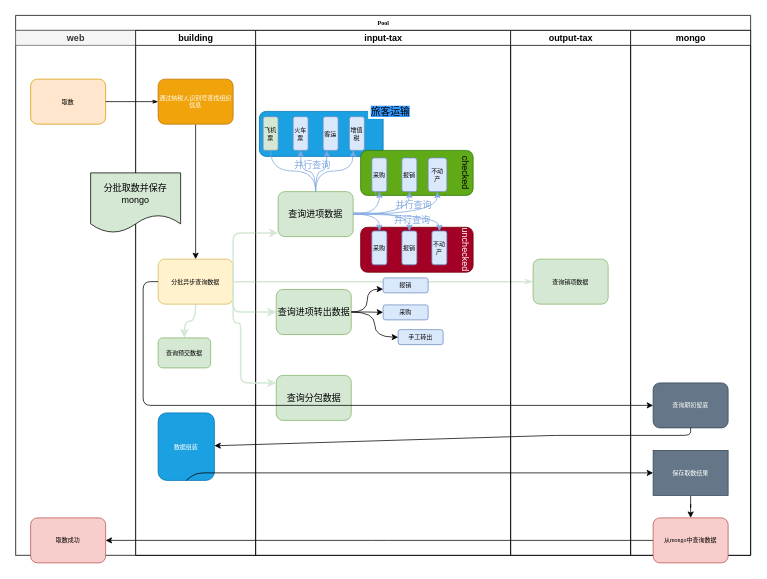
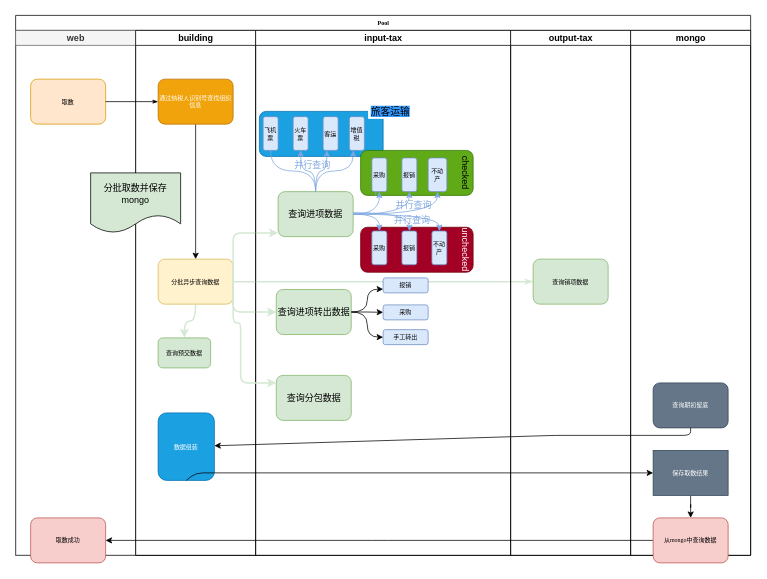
(270, 134) -> (270, 134)
(420, 337) -> (405, 337)
(393, 405) -> none
